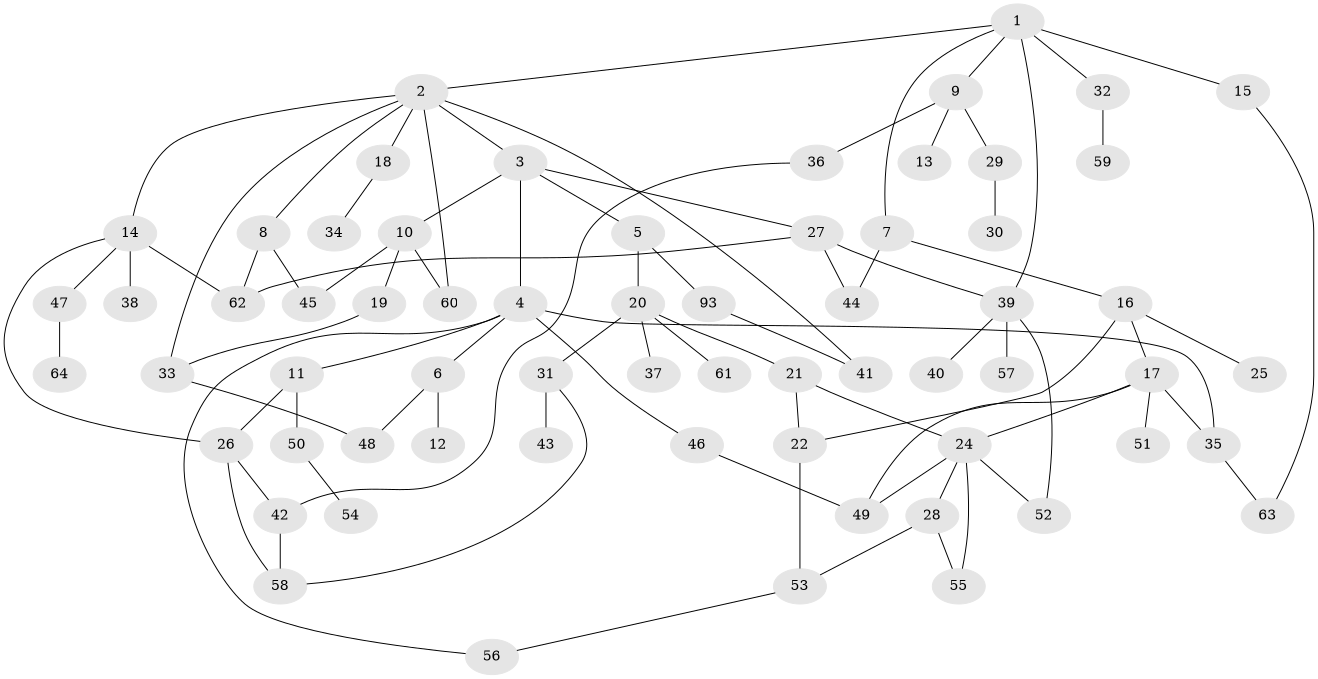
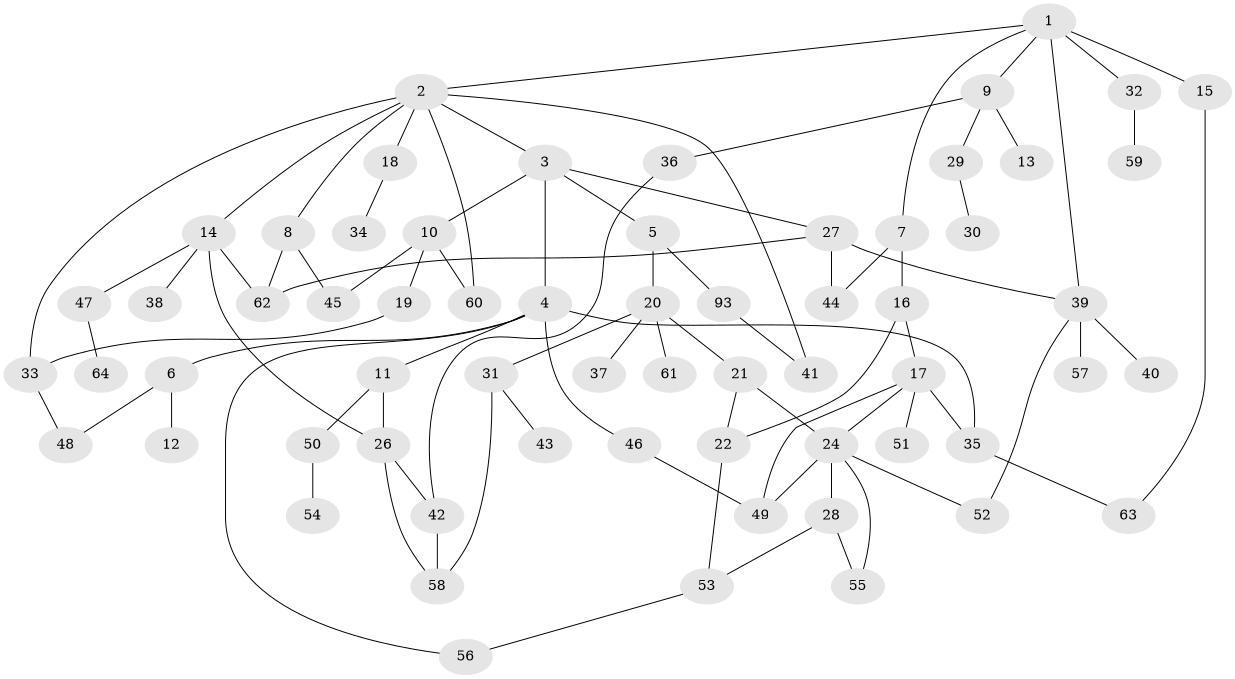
(1260, 375) -> none
